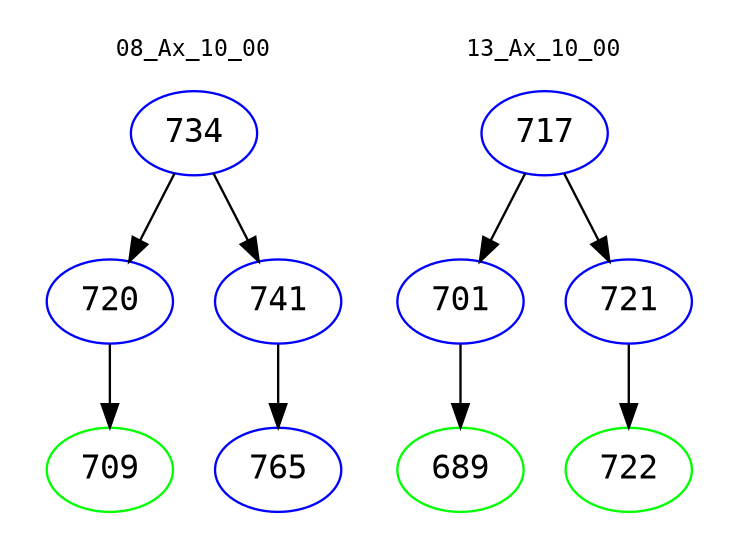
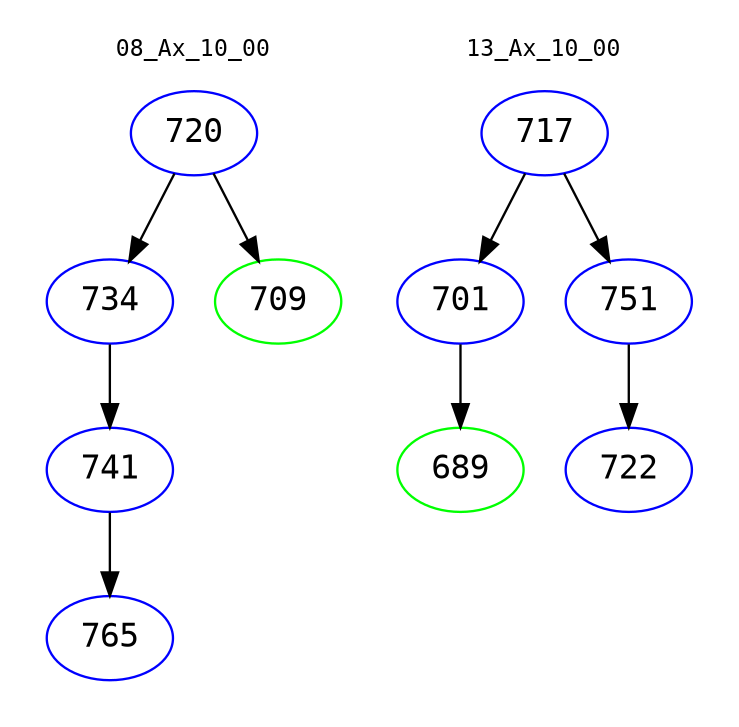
(157, 207) -> (157, 207)
(629, 302) -> (629, 302)
(629, 470) -> (629, 470)
